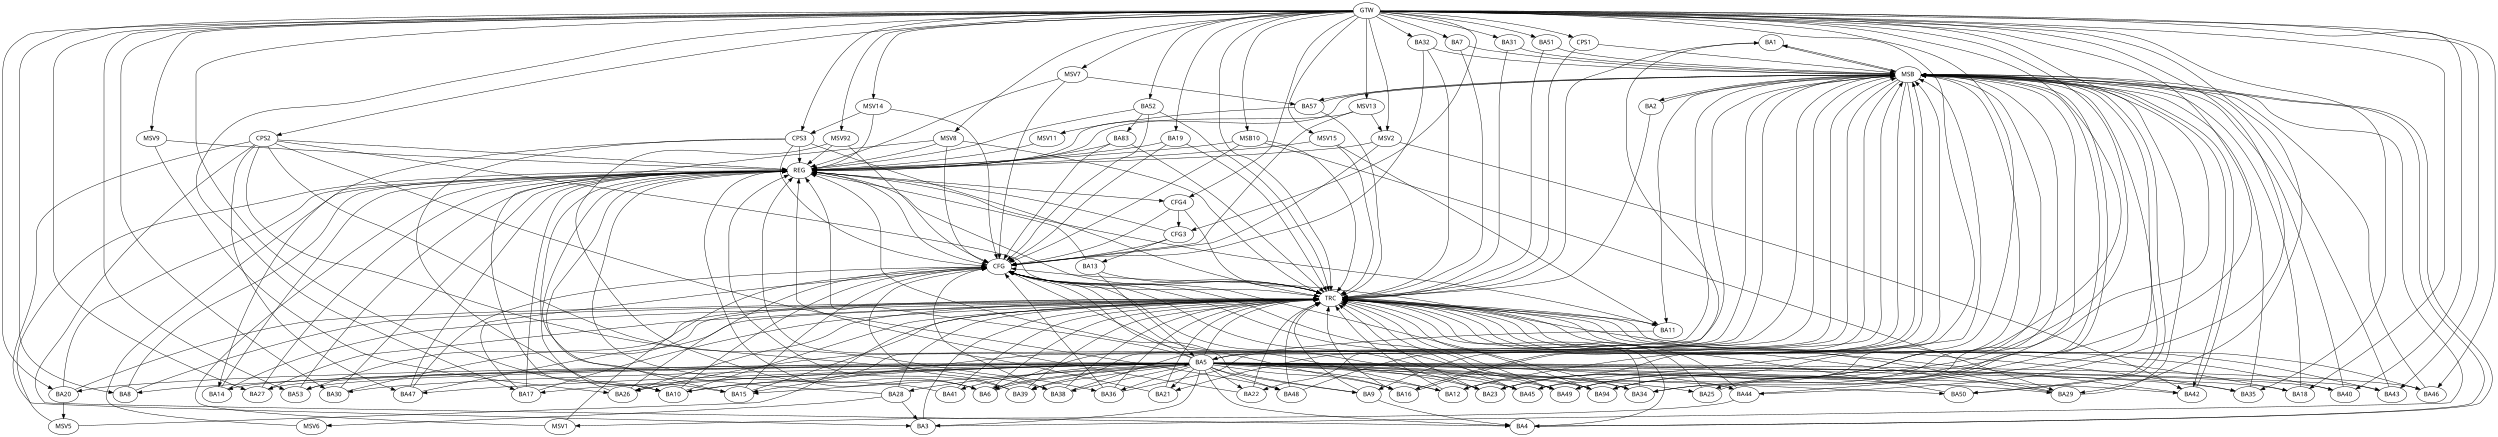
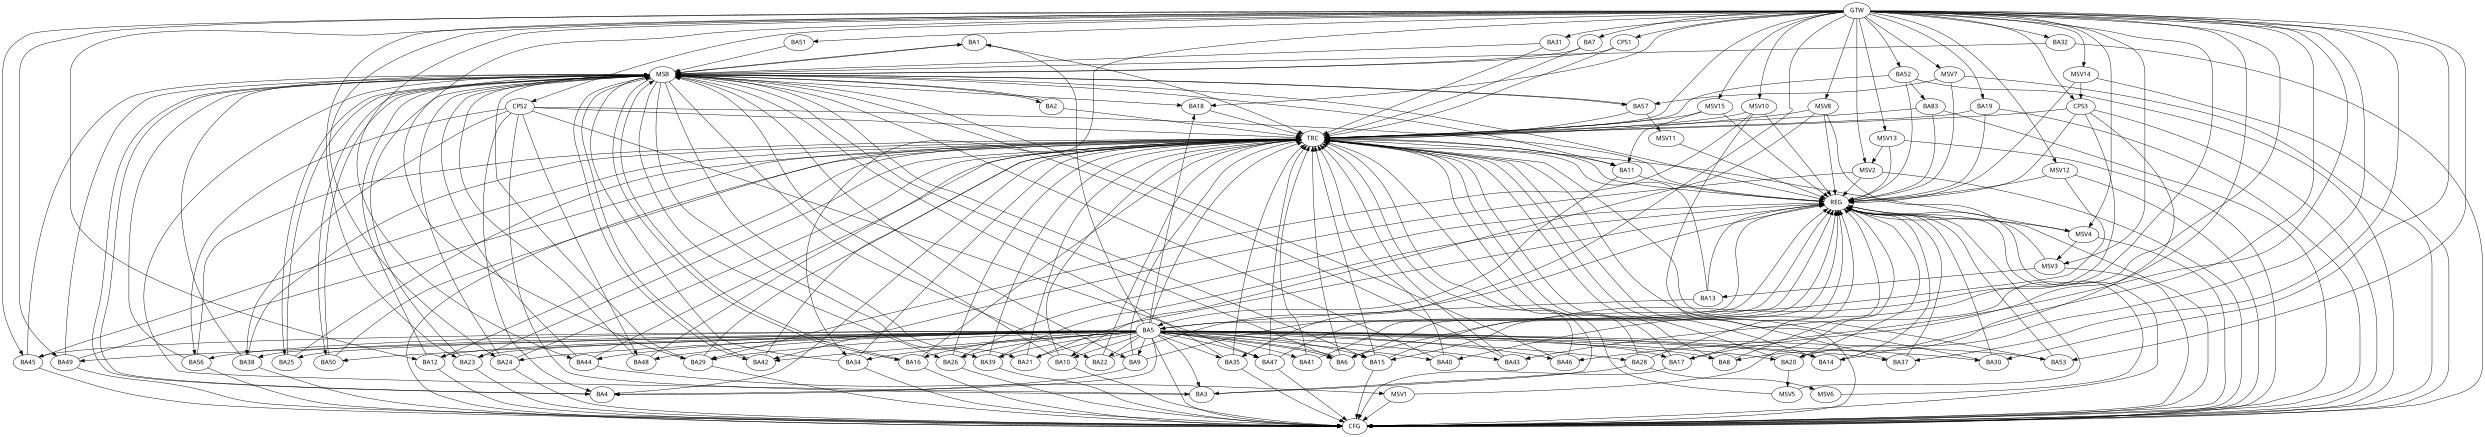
(464, 32) -> none
(2211, 117) -> (927, 90)
(152, 139) -> none
(841, 139) -> (2060, 171)
(1250, 139) -> (1759, 107)
(1179, 203) -> (2084, 235)
(1448, 213) -> none
(1179, 235) -> (2050, 267)
(1530, 245) -> none
(257, 395) -> (1901, 363)
(1109, 395) -> (196, 363)
(1602, 395) -> (505, 363)
none -> (1290, 397)
